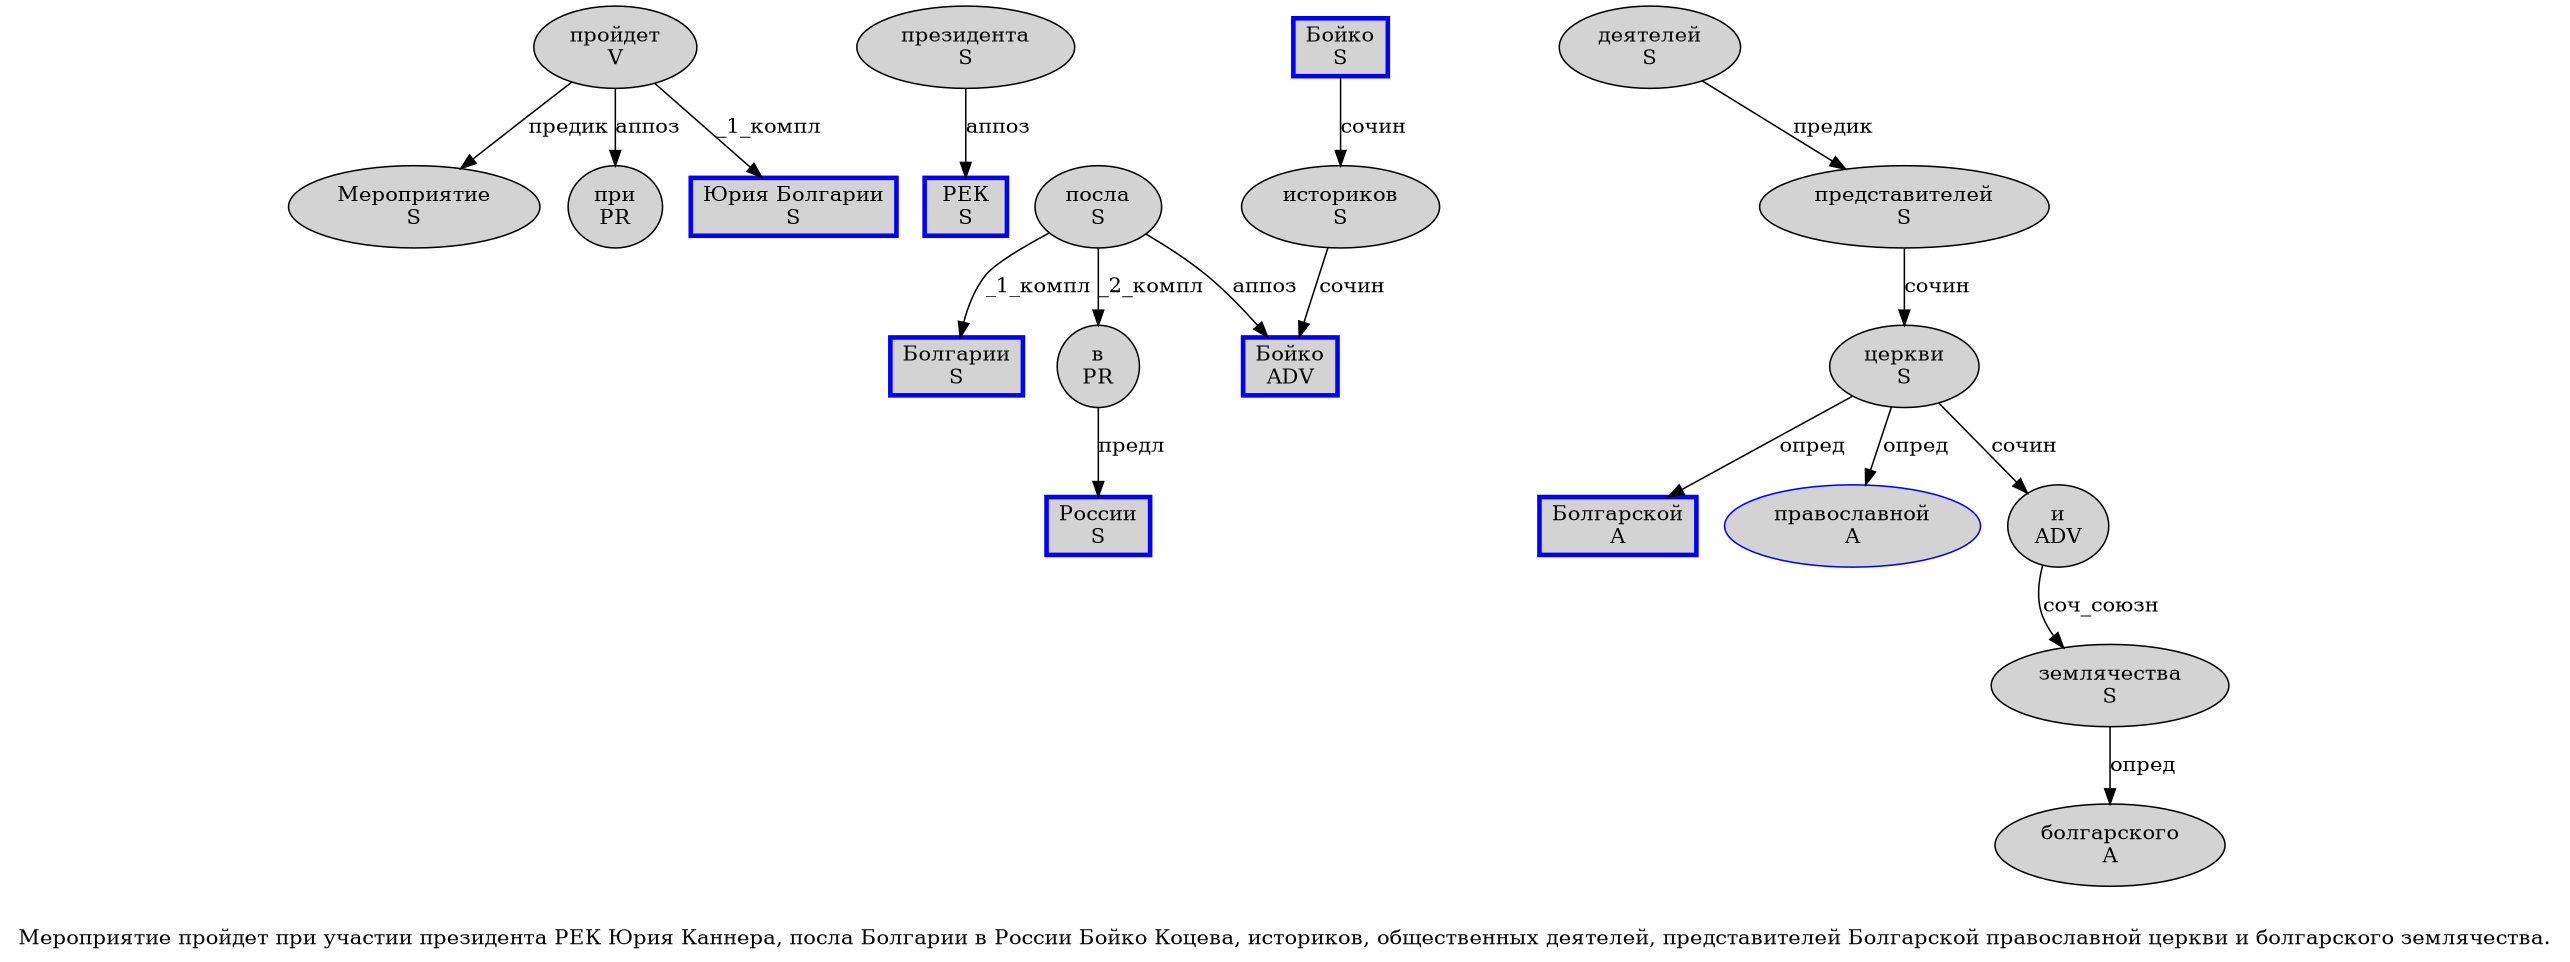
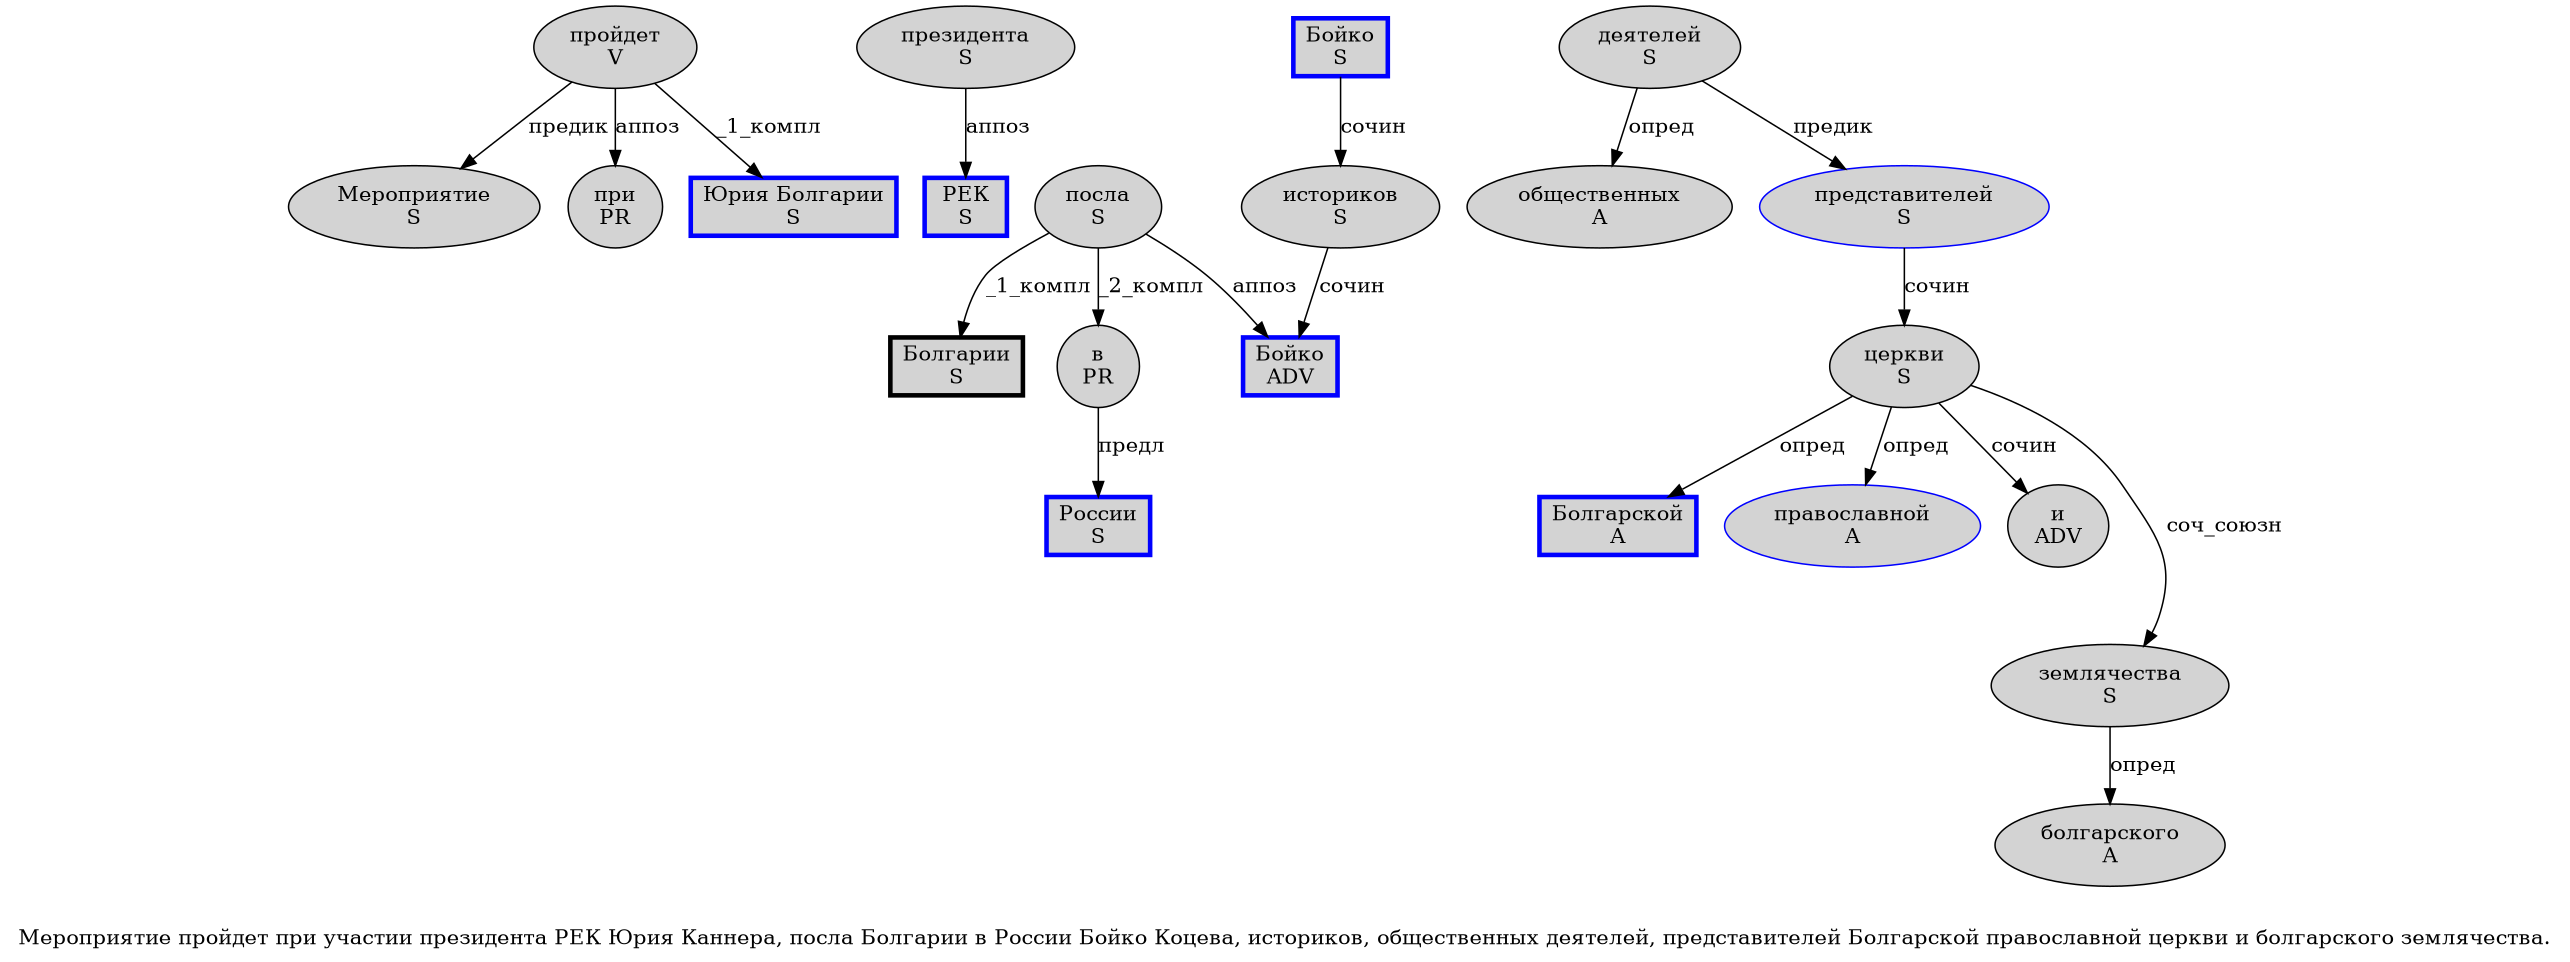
none -> (1600, 207)
(1904, 207) -> (1904, 207)
(957, 366) -> (957, 366)
(2039, 602) -> (2115, 476)
